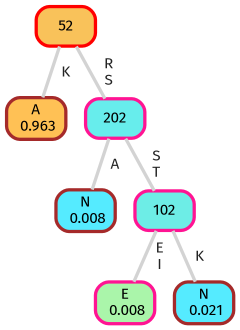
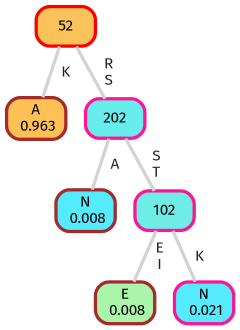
(125, 303) -> (125, 303)
(204, 303) -> (204, 303)
